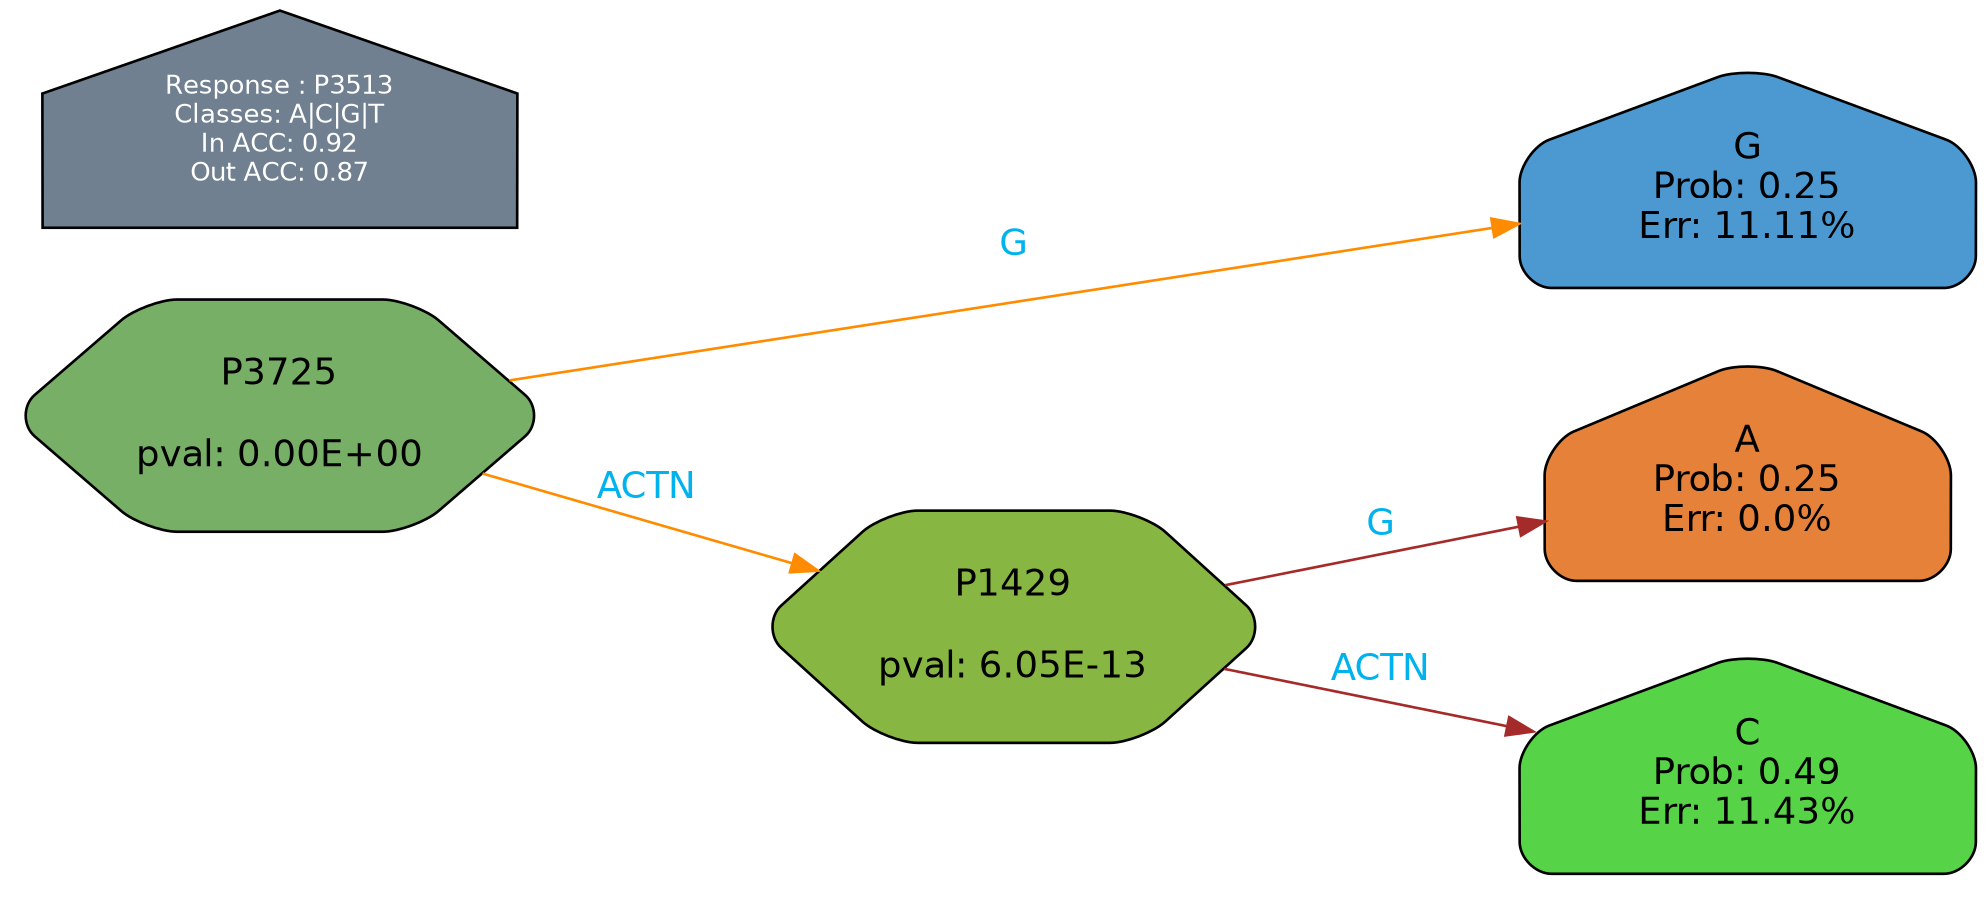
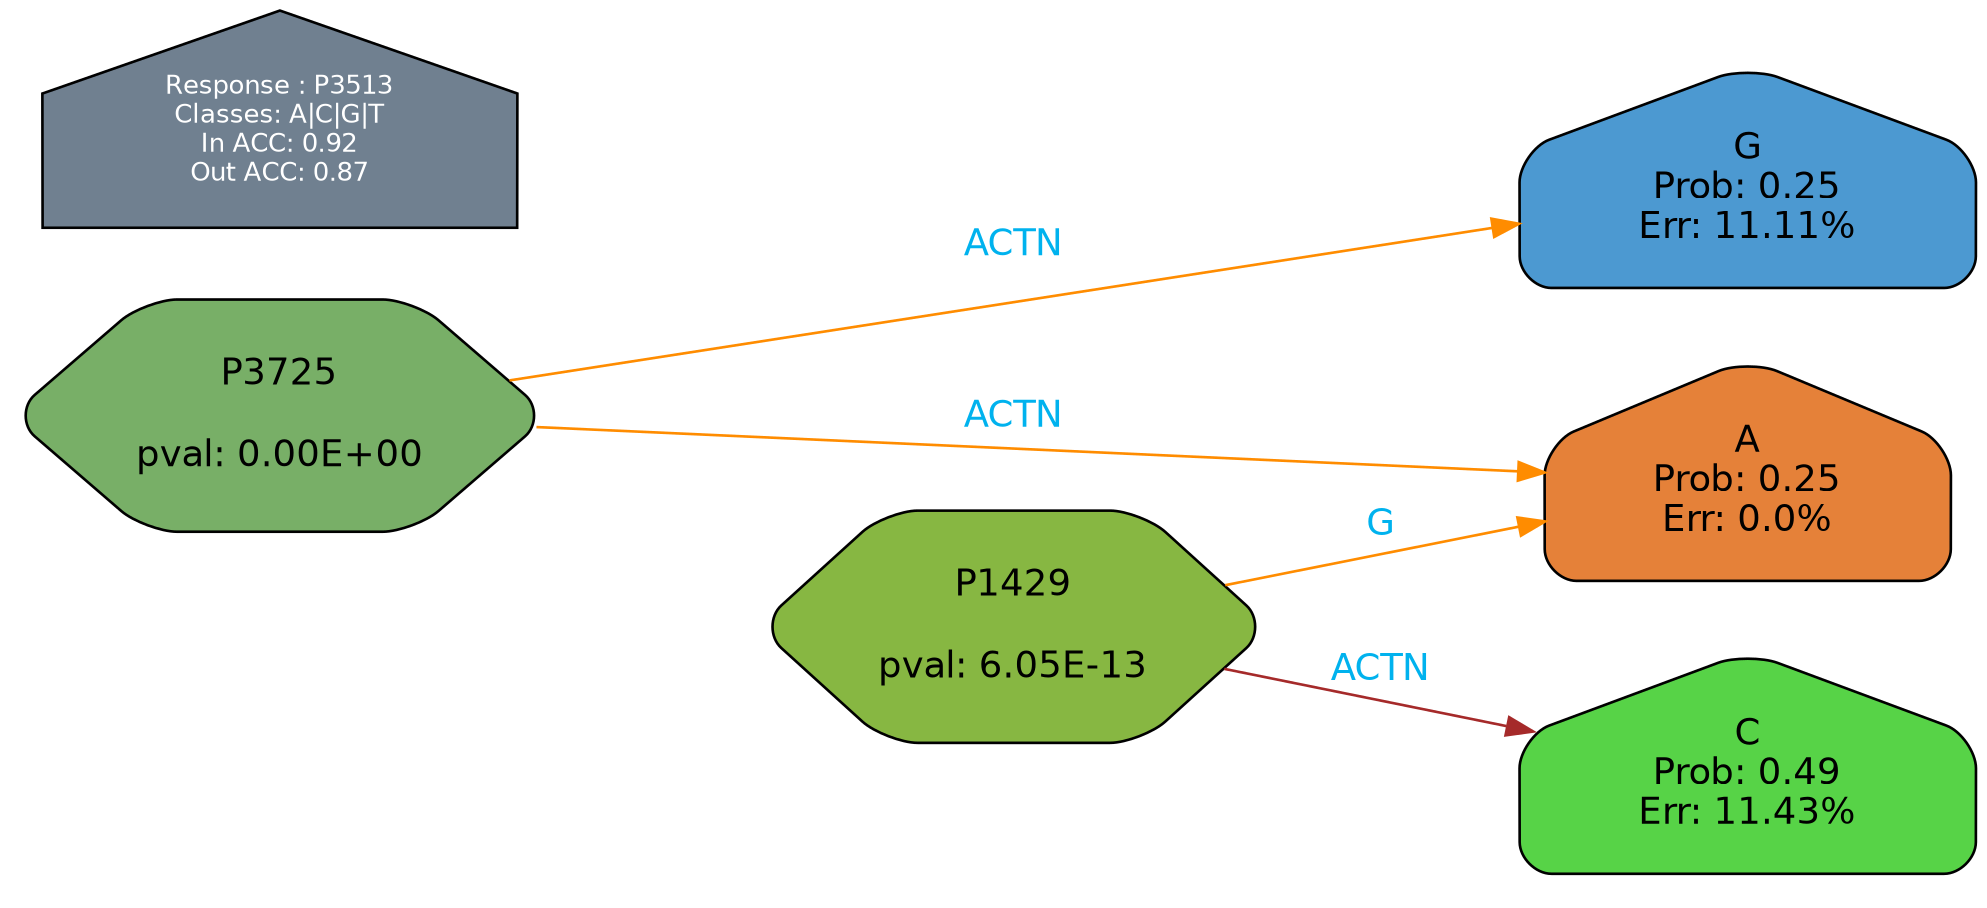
(1014, 245) -> (1014, 245)
(637, 518) -> (1027, 449)
(1372, 556) -> (1372, 556)
